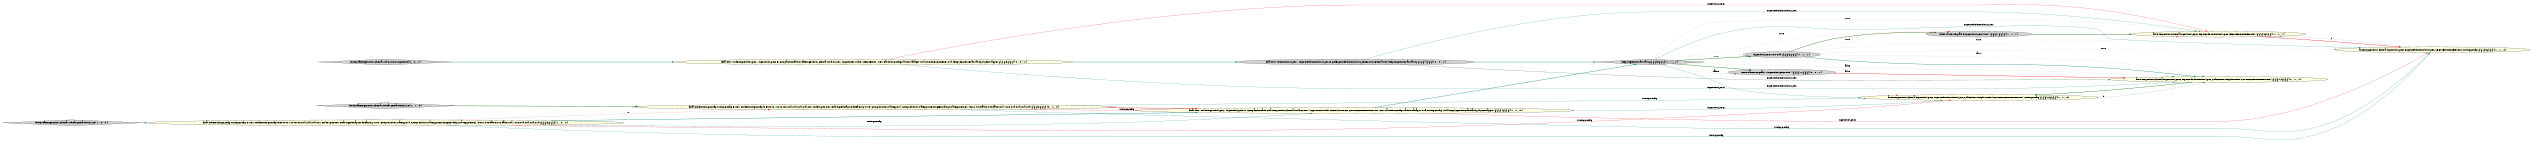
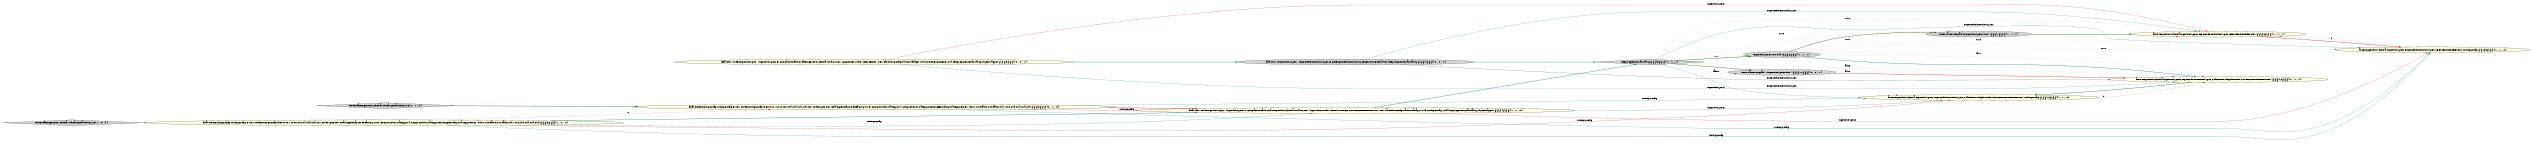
(386, 62) -> none
